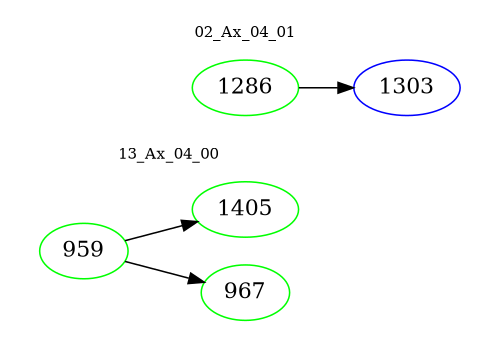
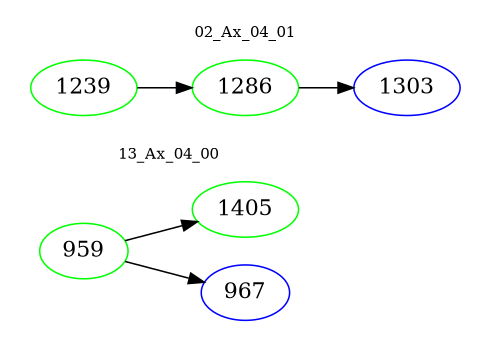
none -> (84, 88)
(245, 293) -> (245, 293)
